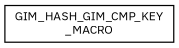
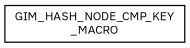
(89, 24) -> (95, 24)
